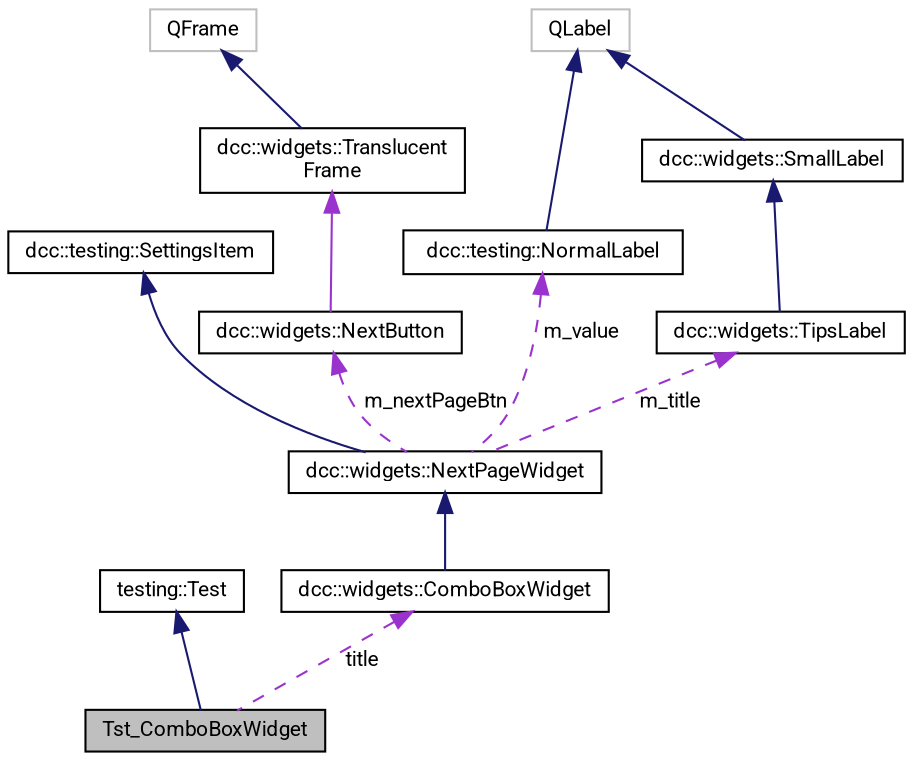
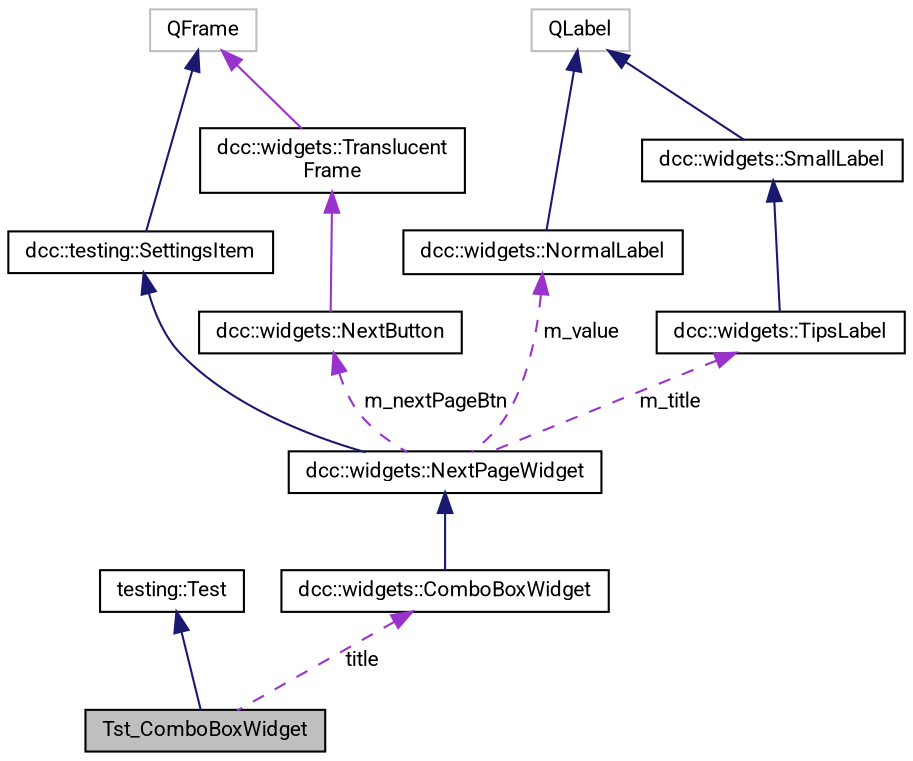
(270, 97) -> (270, 97)
none -> (169, 151)
(543, 252) -> (543, 252)
